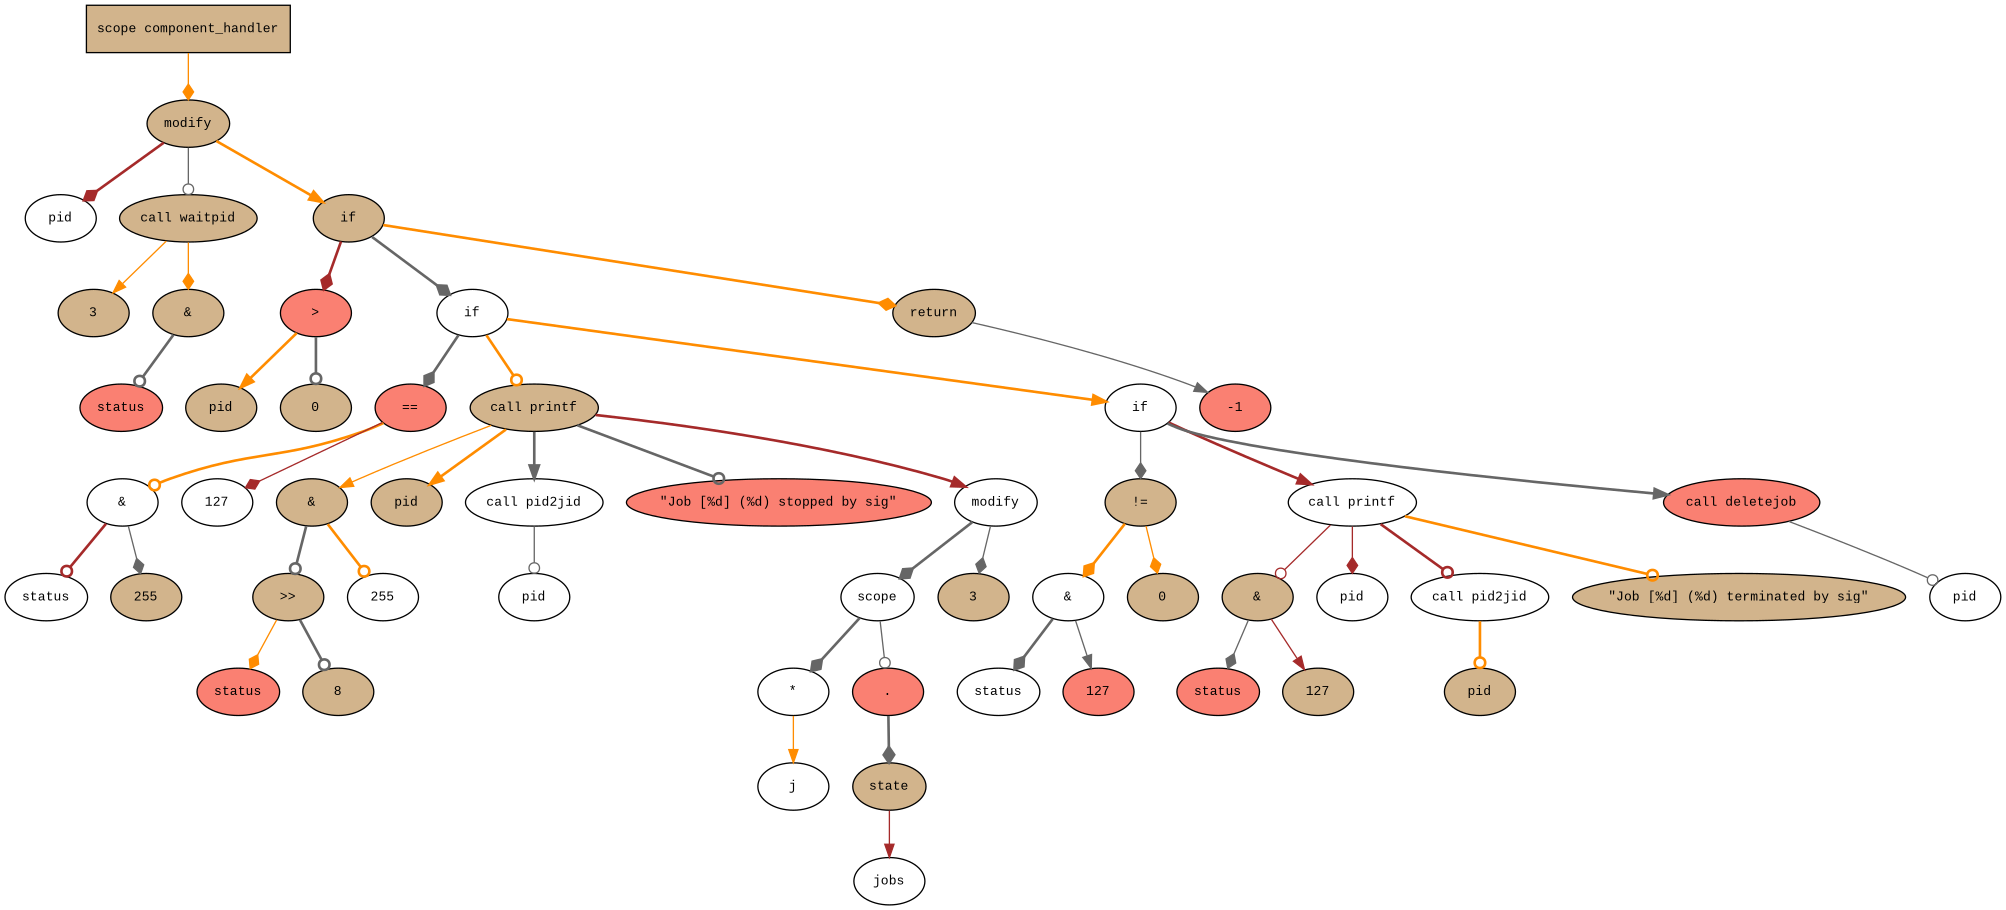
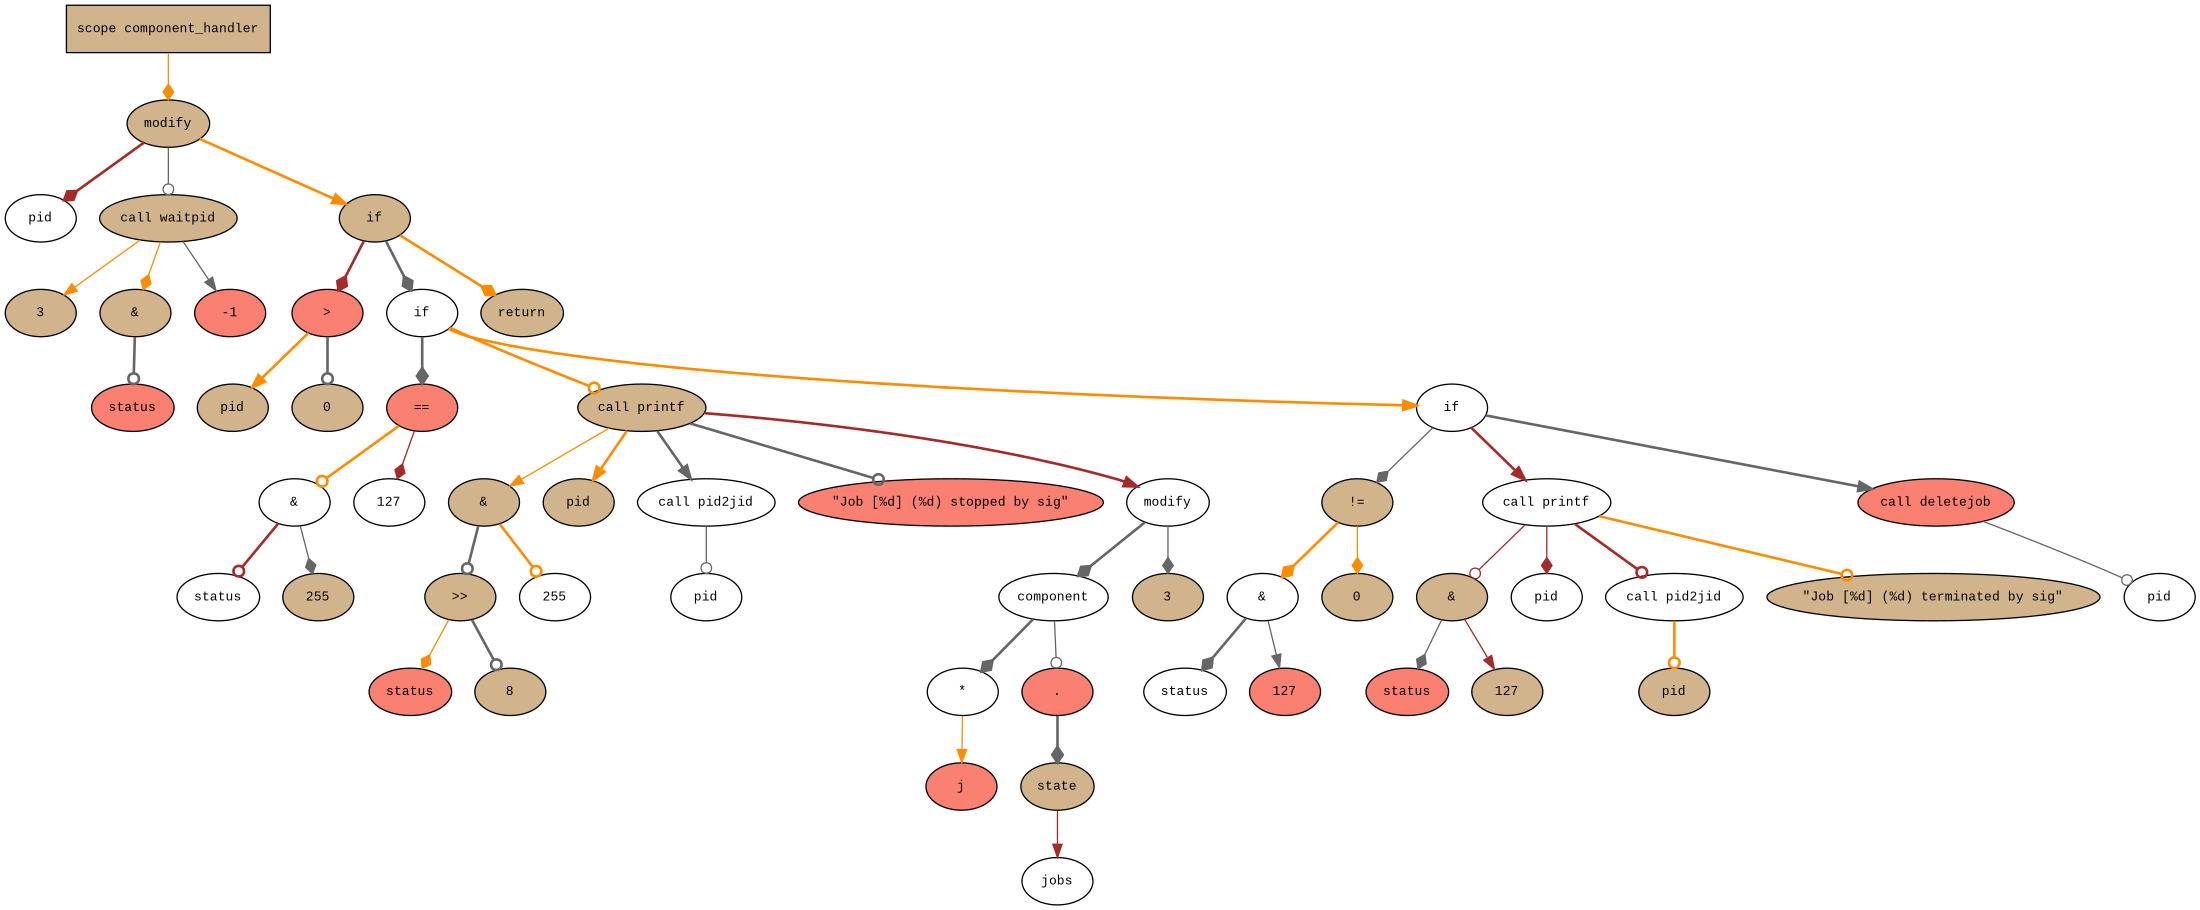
(1085, 351) -> (196, 261)
(878, 597) -> (1054, 597)
(793, 787) -> (961, 787)
